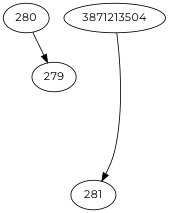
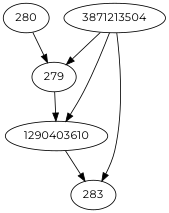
none -> (86, 46)
none -> (57, 136)
(93, 195) -> (93, 195)
